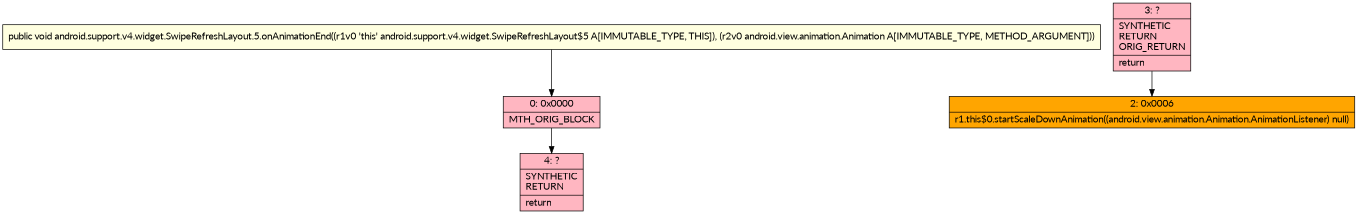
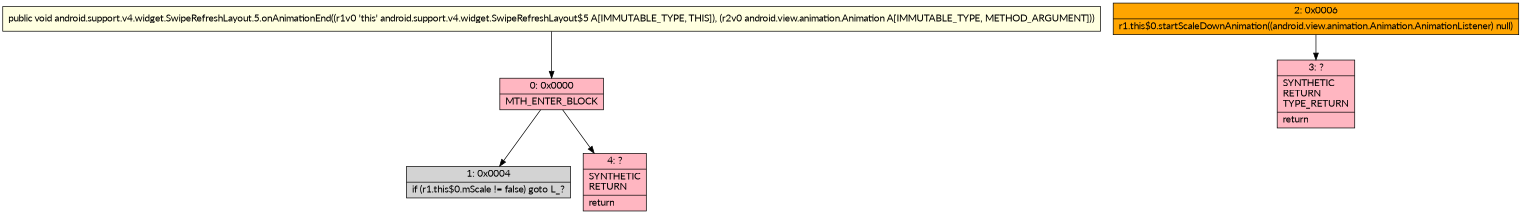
(1152, 47) -> (1316, 104)
(1152, 80) -> (1316, 44)
(552, 120) -> (552, 102)
none -> (489, 182)
